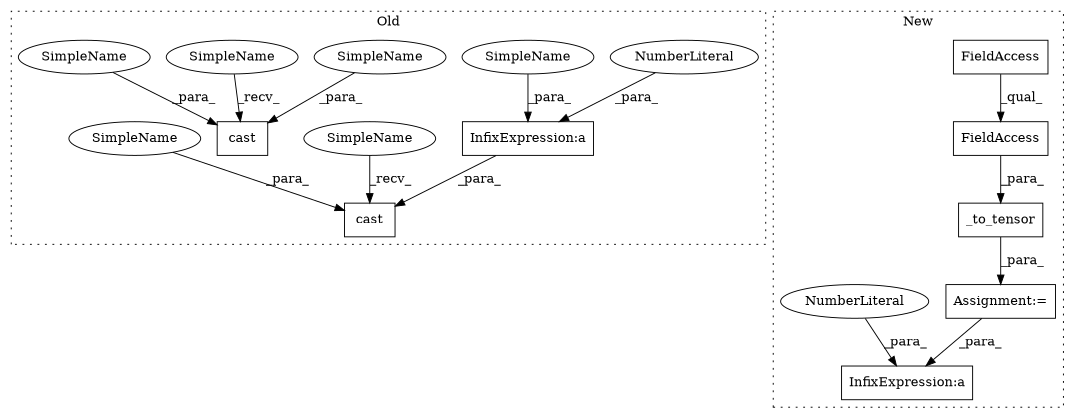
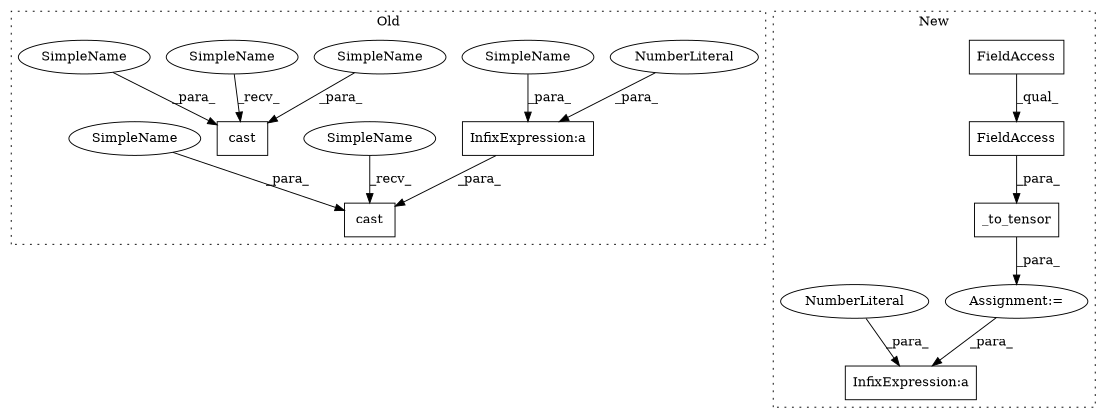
(1001, 301) -> (1017, 301)
